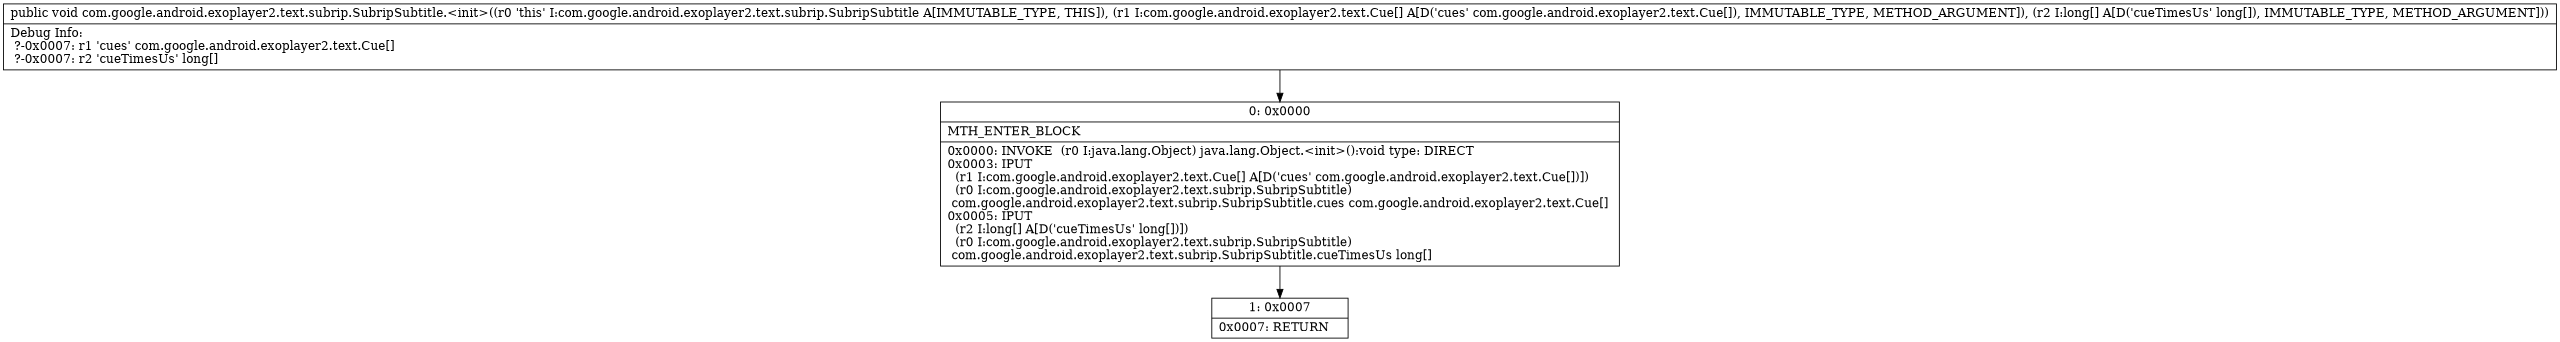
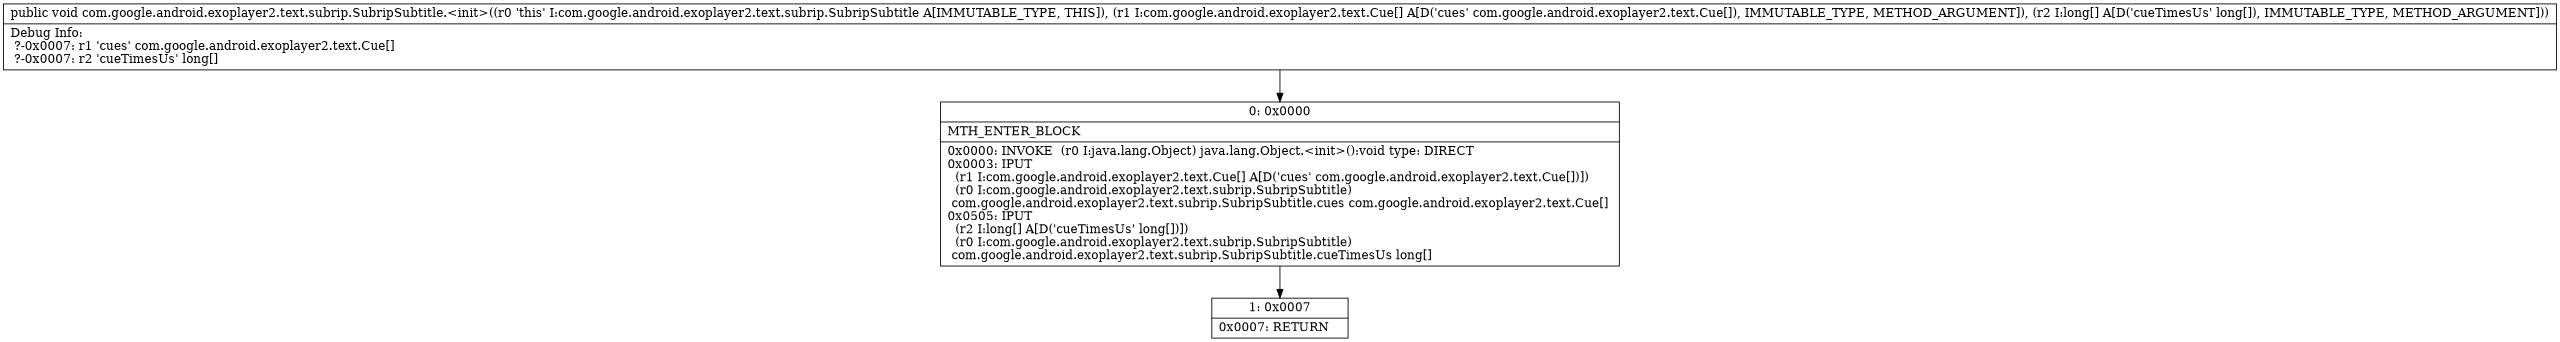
(994, 217) -> (994, 217)
